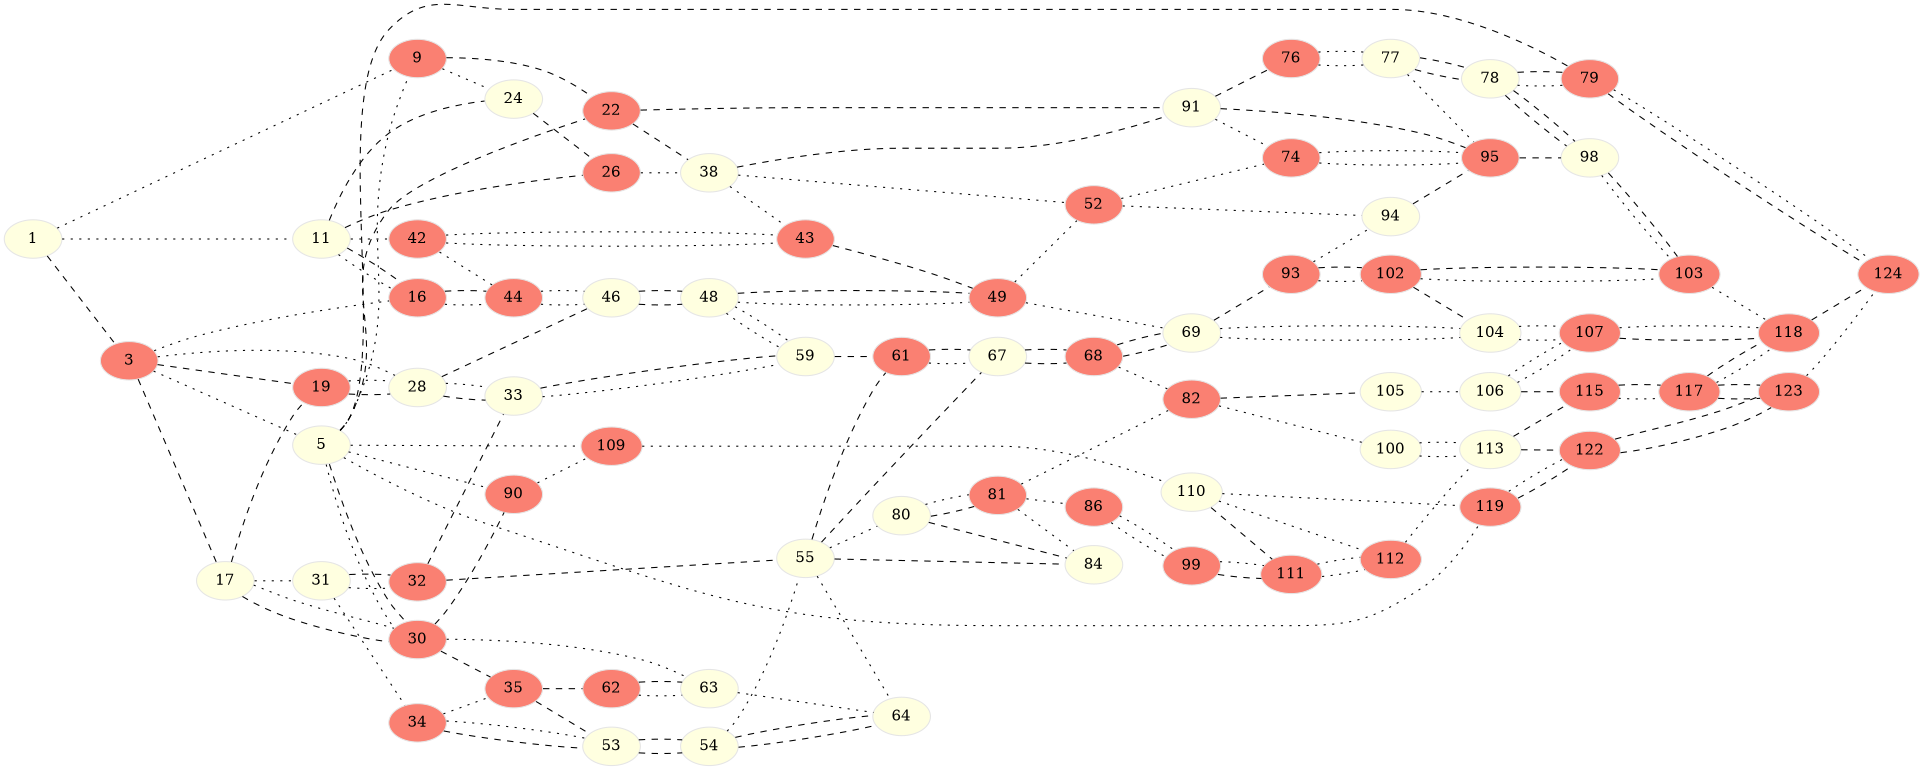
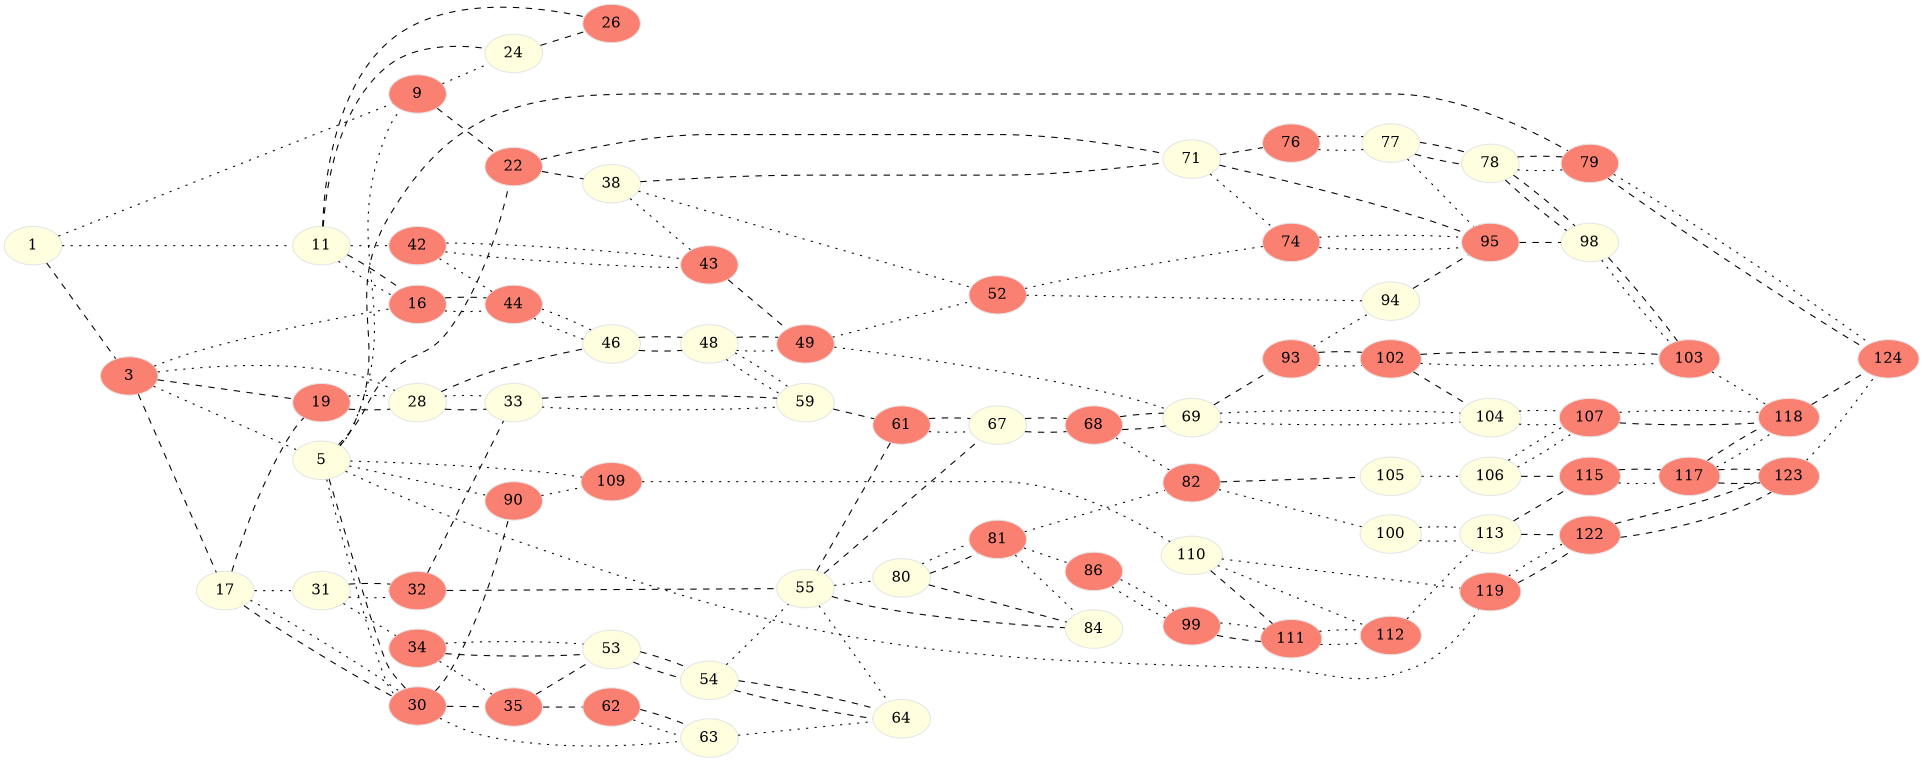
(1192, 108) -> (1192, 159)
(661, 173) -> none
